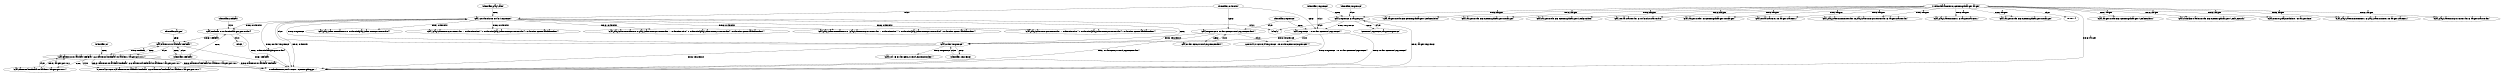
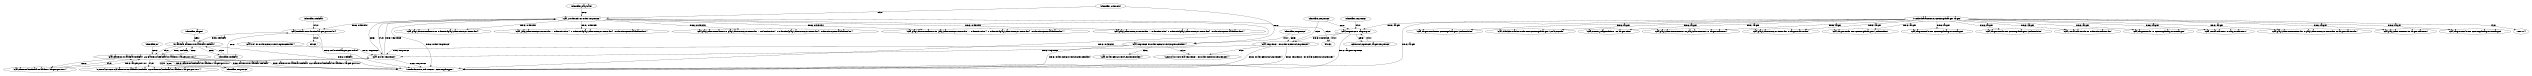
(1281, 11) -> none
(1219, 39) -> none
(174, 44) -> (194, 44)
(931, 50) -> (333, 47)
